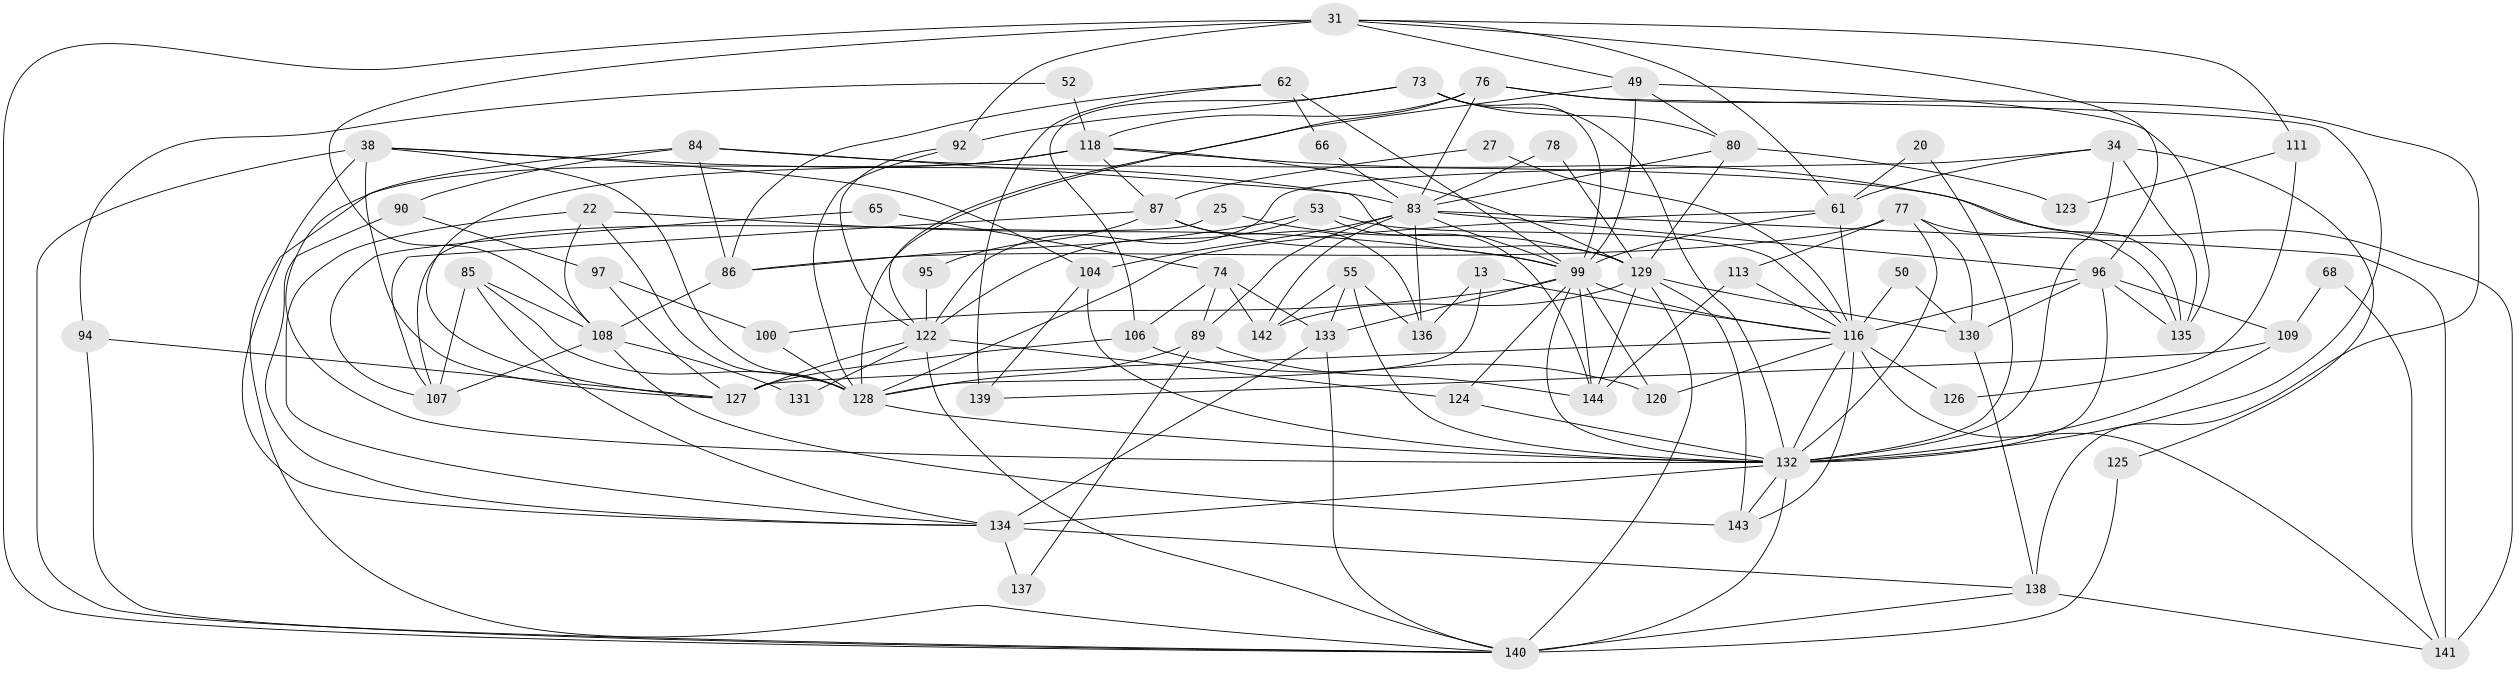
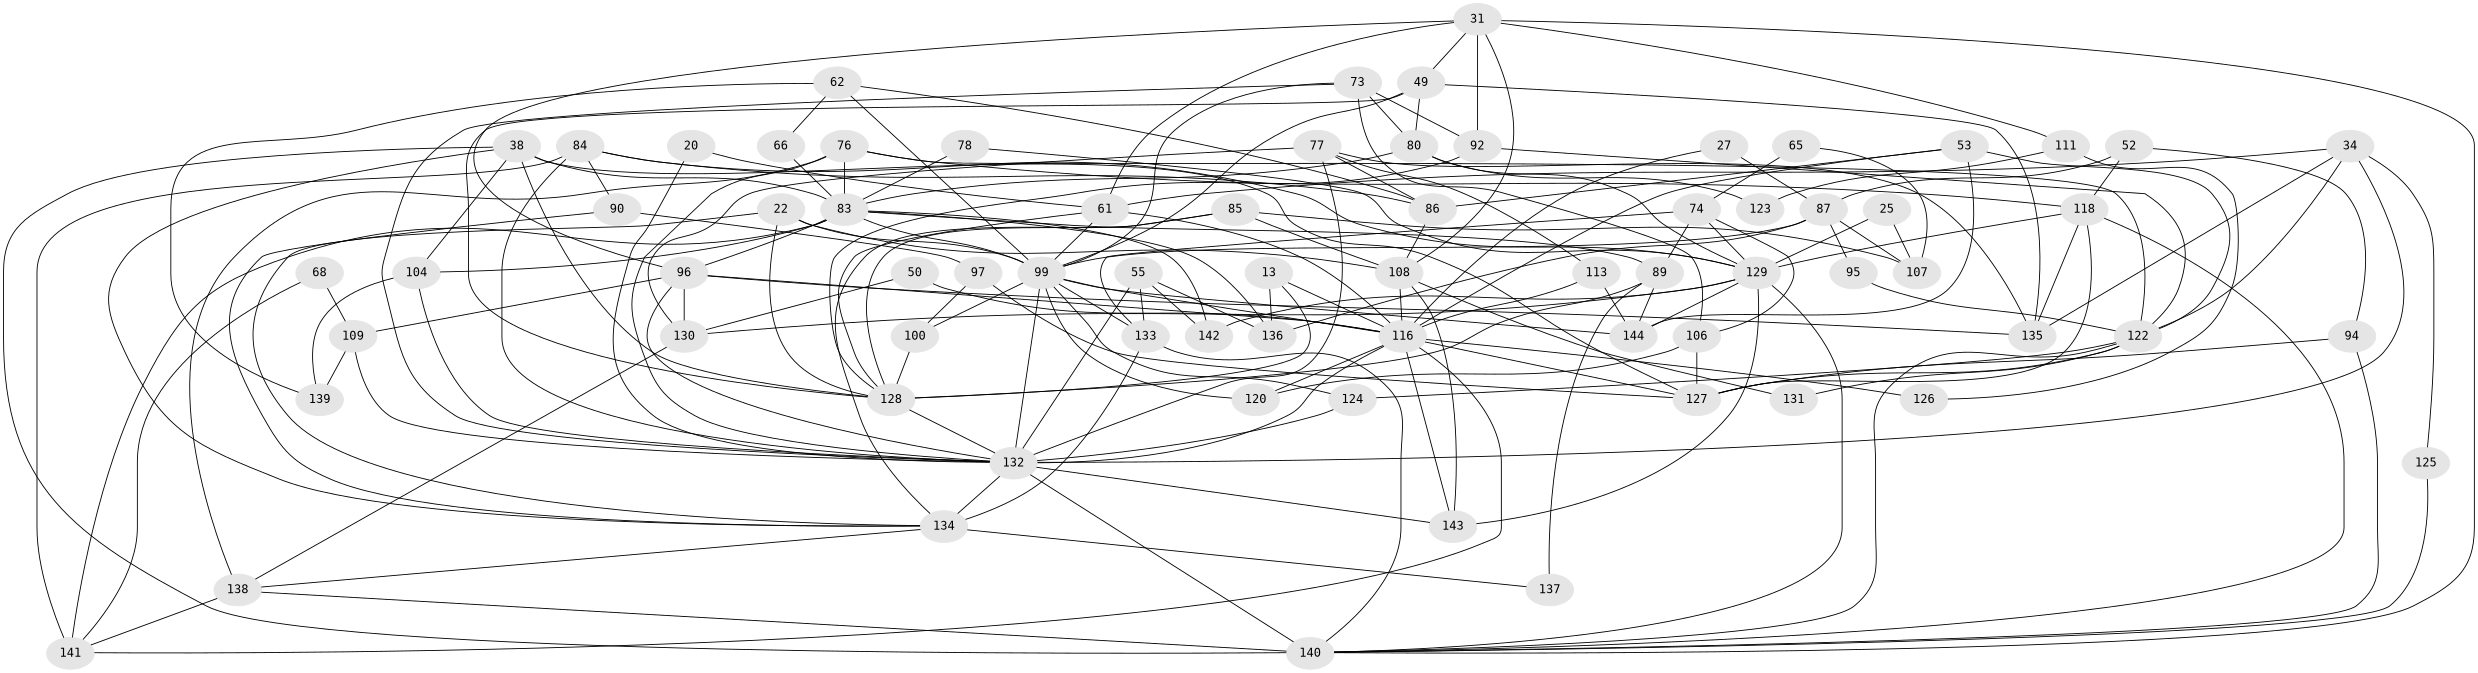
(1129, 182) -> (2045, 173)
(1236, 296) -> (1731, 246)
(516, 369) -> (1401, 303)
